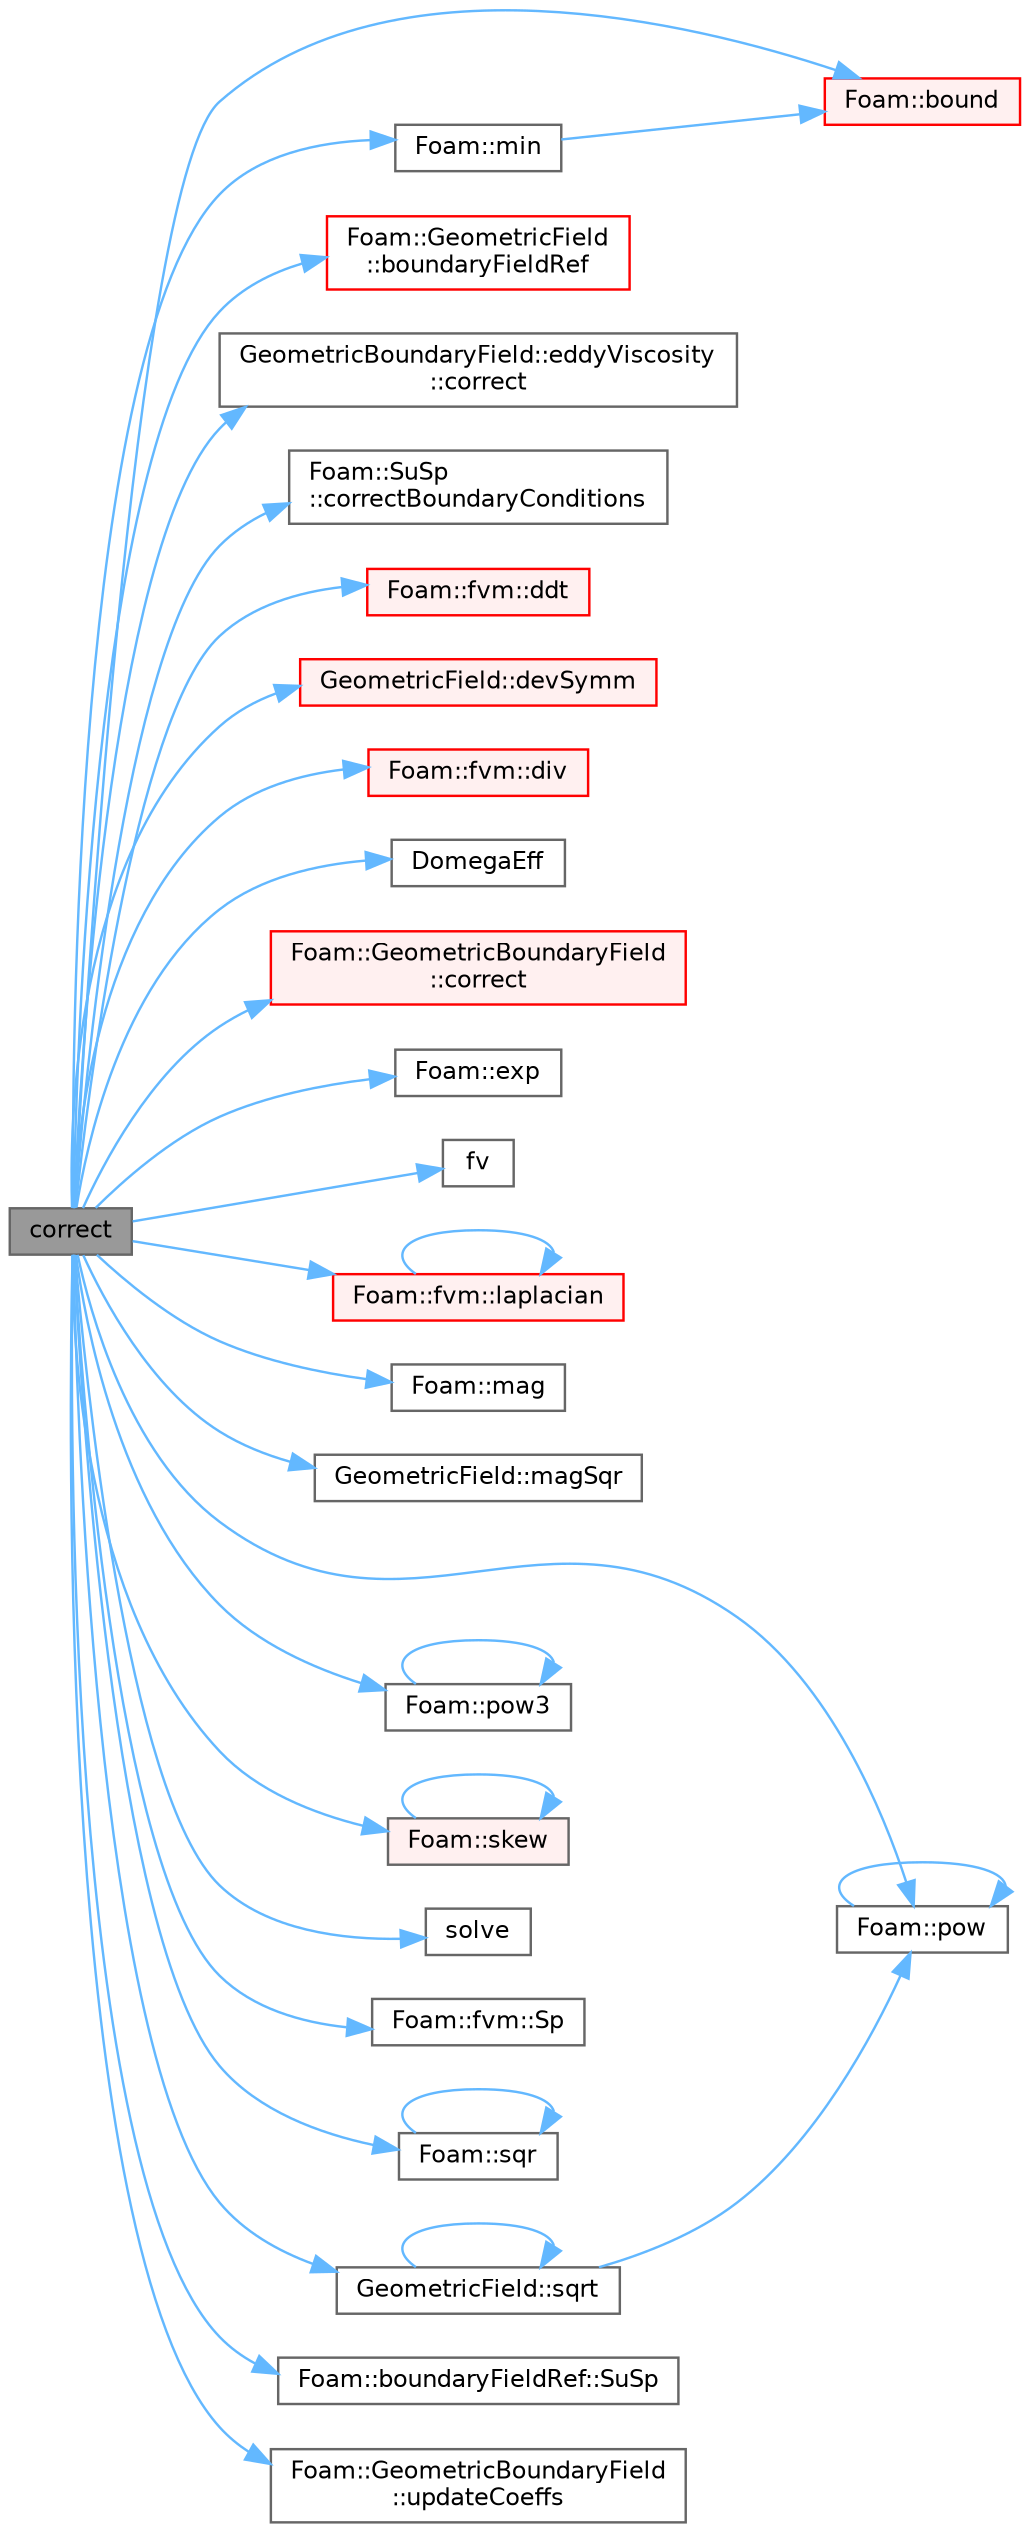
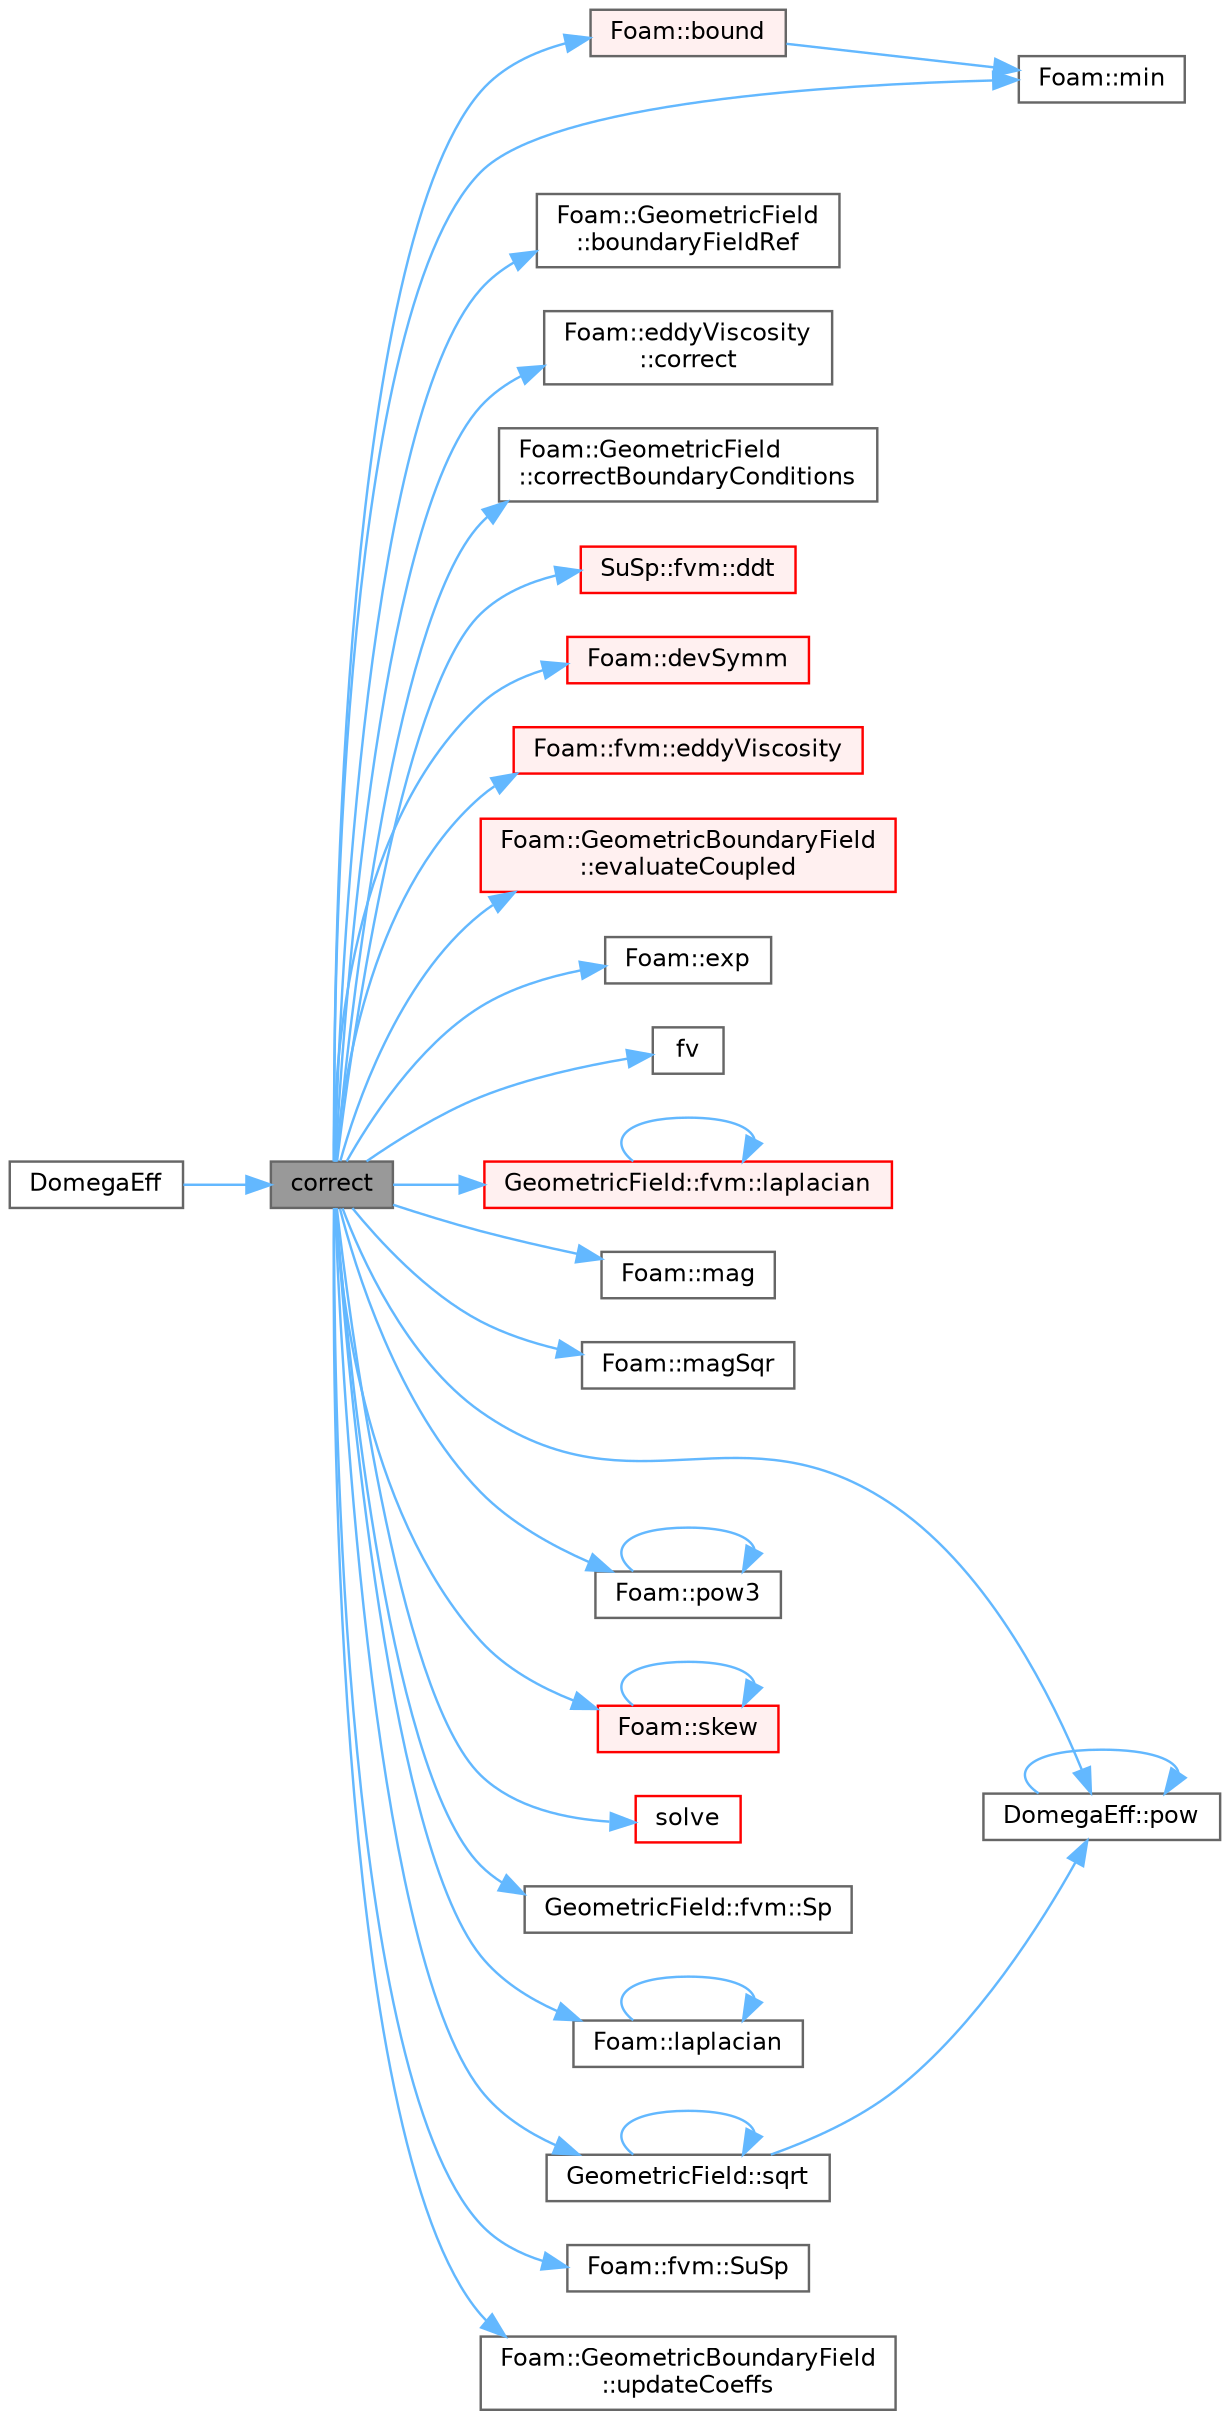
(922, 102) -> (688, 33)
(681, 127) -> (890, 56)
(478, 253) -> (688, 231)
(478, 370) -> (688, 348)
(478, 487) -> (688, 465)
(478, 592) -> (688, 570)
(478, 682) -> (688, 660)
(478, 773) -> (688, 750)
(478, 968) -> (688, 855)
(159, 977) -> (215, 1185)
(478, 1297) -> (688, 1185)
(478, 1478) -> (688, 1365)
(478, 1841) -> (688, 1729)
(922, 1929) -> (1102, 1817)
(478, 1932) -> (688, 1819)
(478, 2022) -> (688, 1910)
(478, 2156) -> (688, 2044)
(478, 2381) -> (688, 2268)
